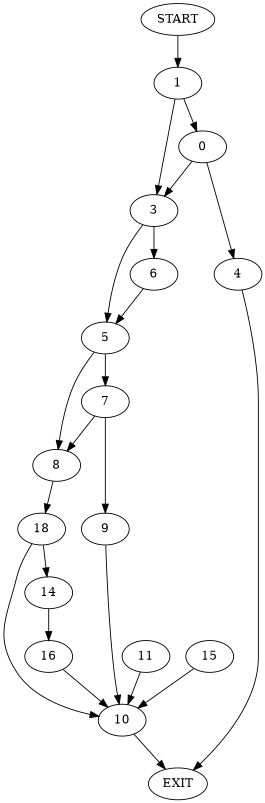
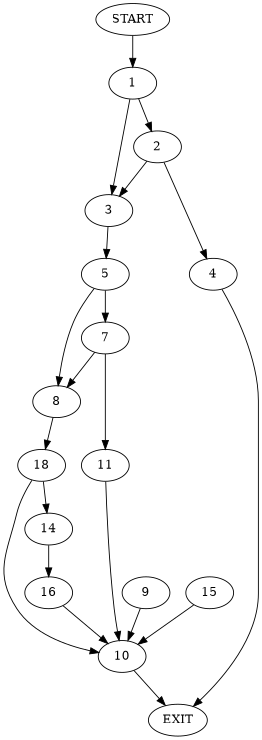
(203, 147) -> (158, 147)
(154, 274) -> none
(105, 461) -> (105, 397)
